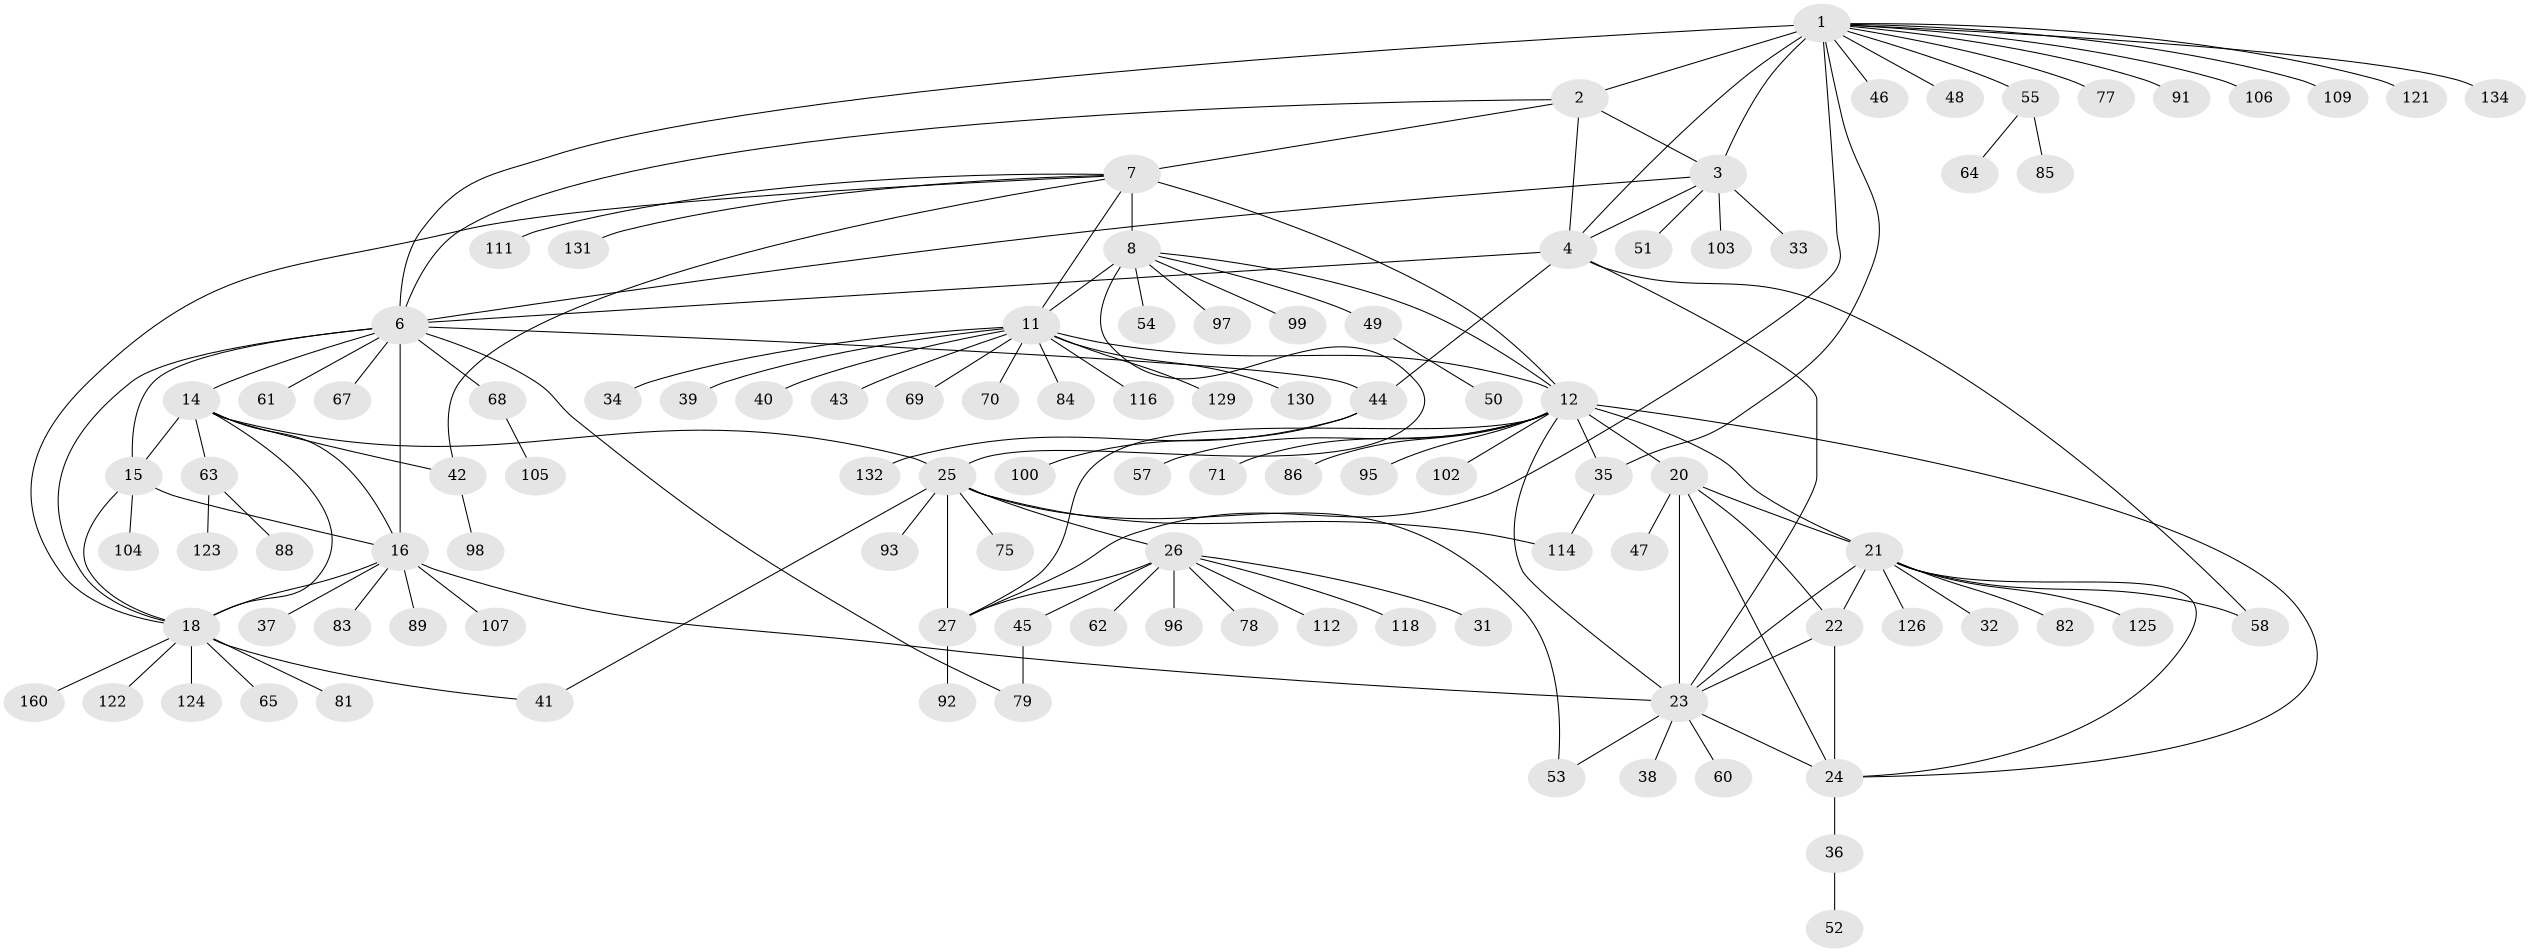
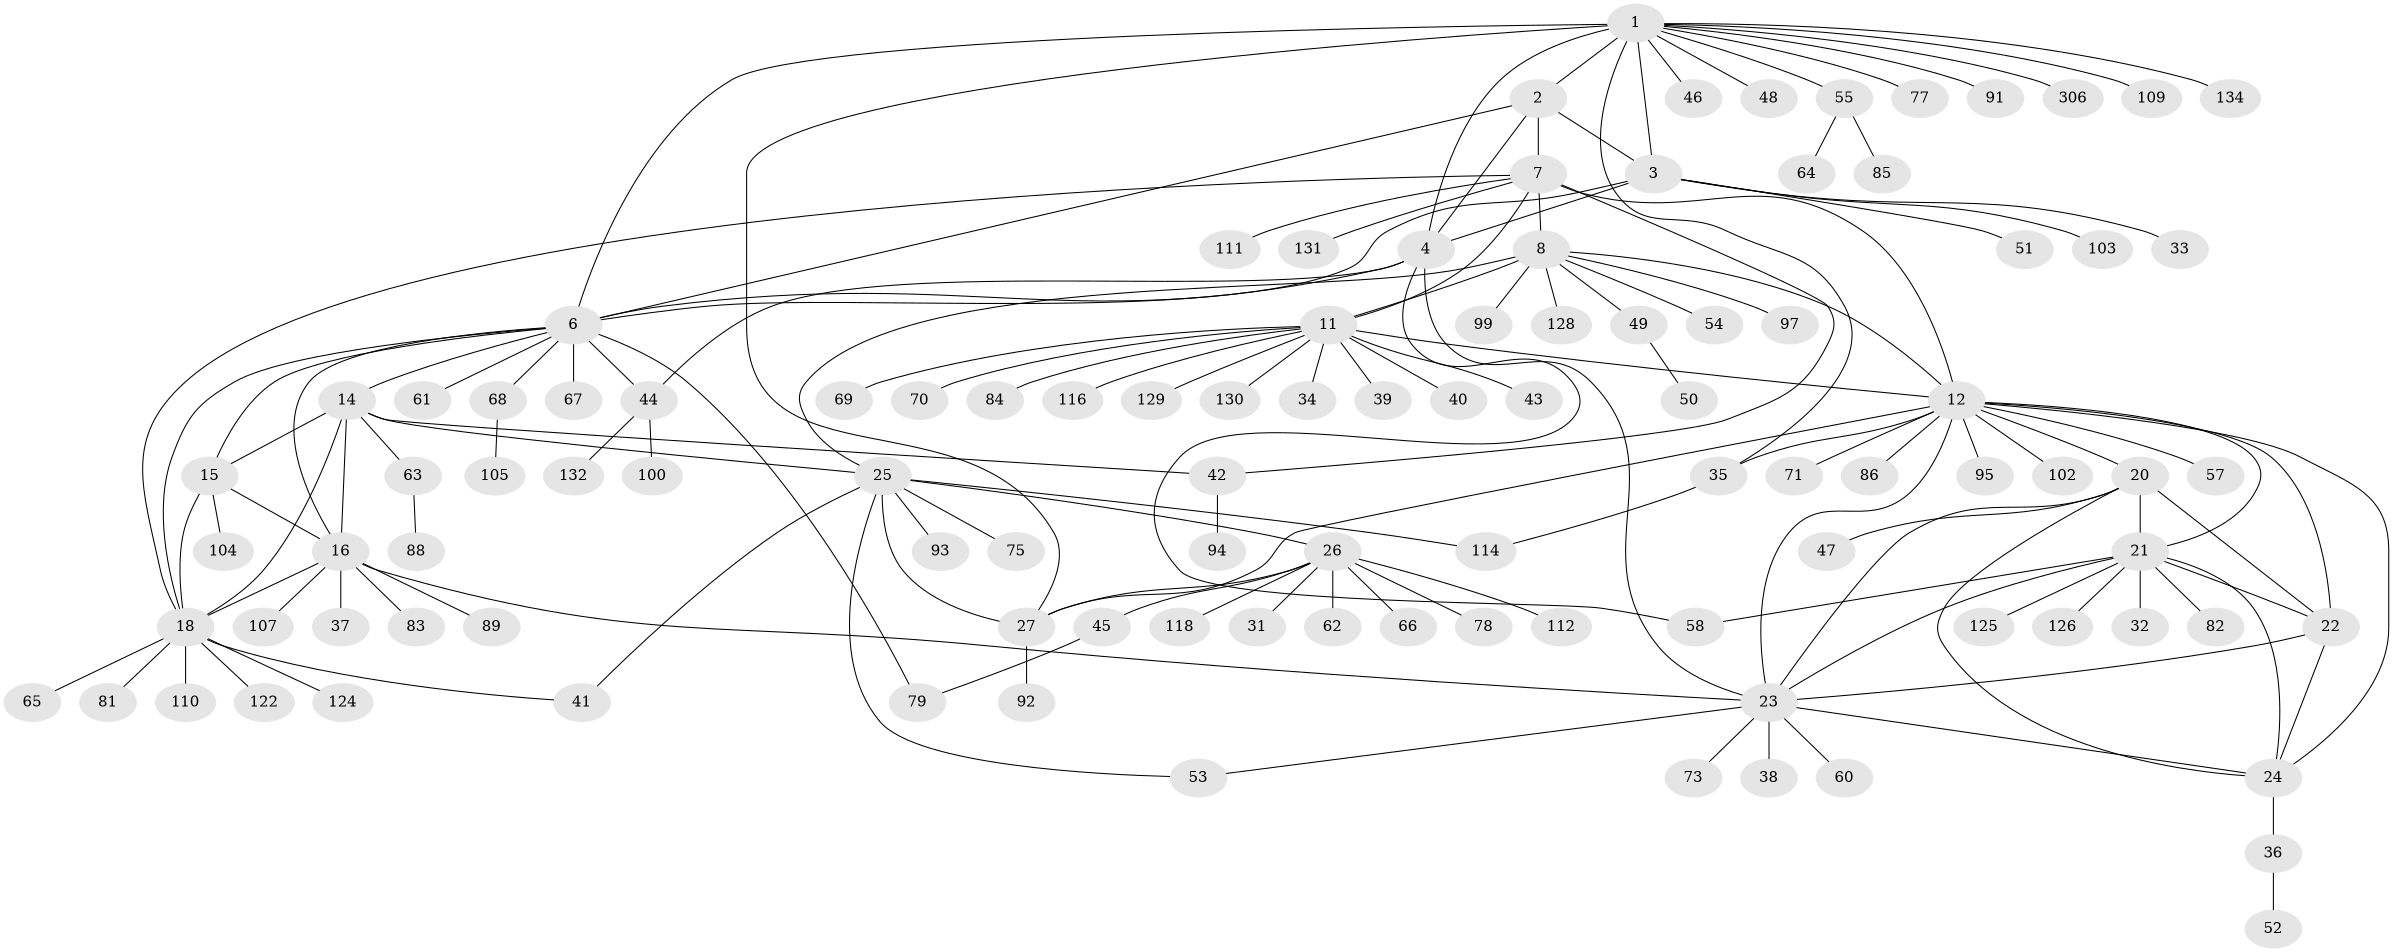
(2259, 99) -> (2073, 99)
(2417, 99) -> none
none -> (1561, 325)
none -> (2266, 454)
(207, 552) -> none
(476, 552) -> (1217, 552)
(1174, 627) -> (1408, 627)
(34, 703) -> (186, 703)
none -> (1694, 778)
